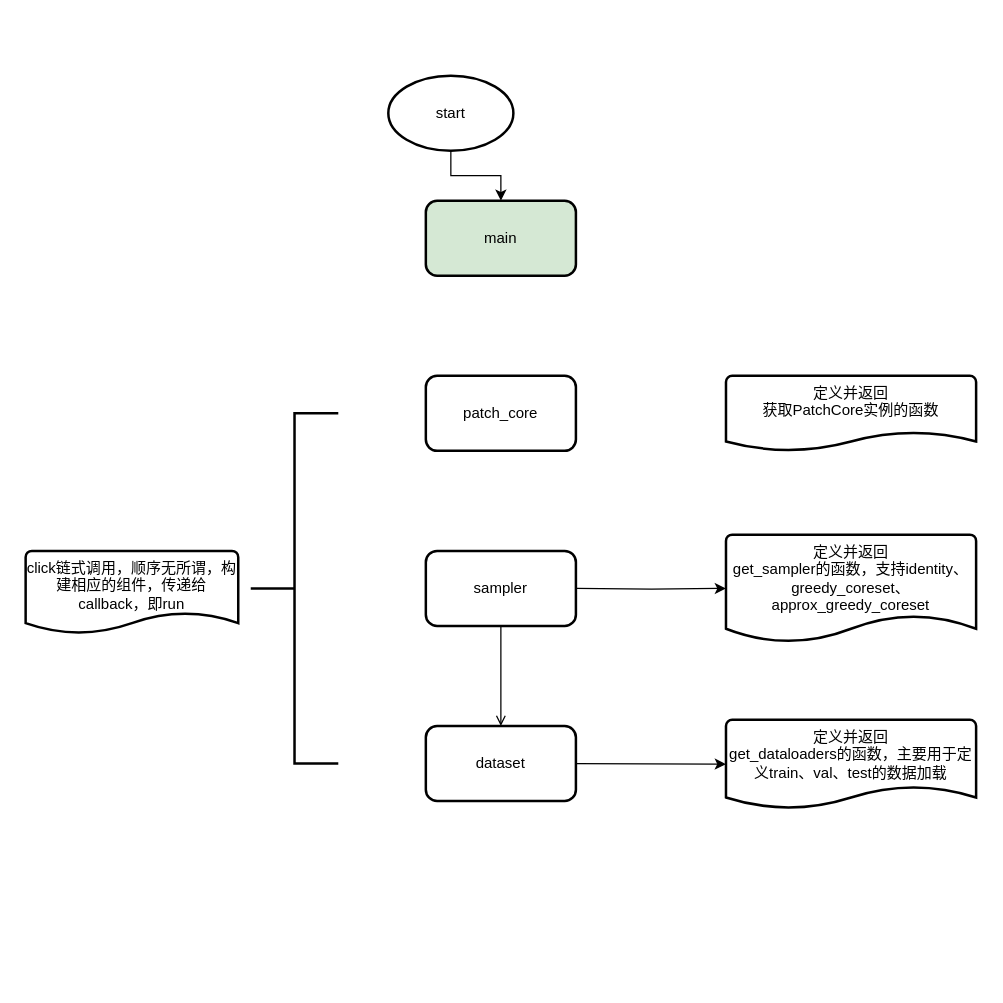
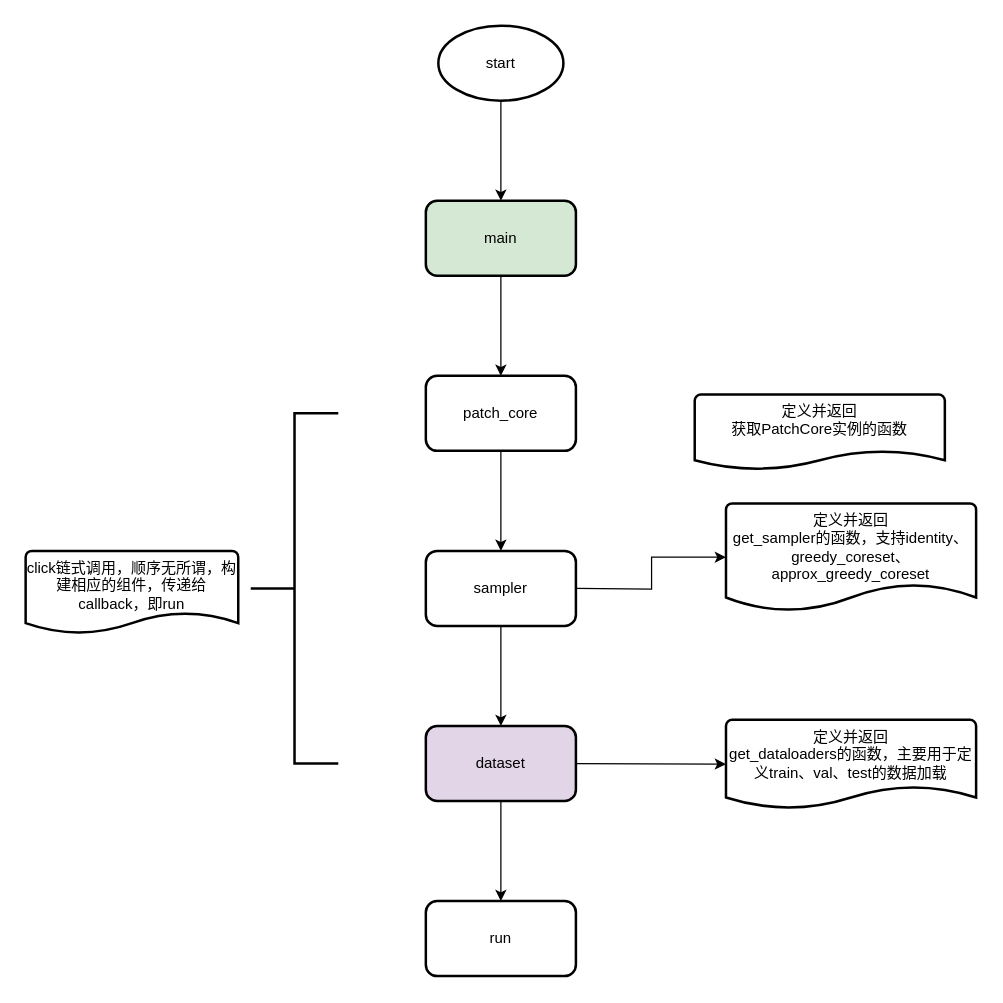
(451, 113) -> (501, 63)
none -> (501, 322)
(851, 413) -> (819, 432)
none -> (501, 497)
(851, 588) -> (851, 557)
(501, 717) -> (501, 716)
(501, 763) -> (501, 763)
none -> (501, 847)
none -> (501, 938)
